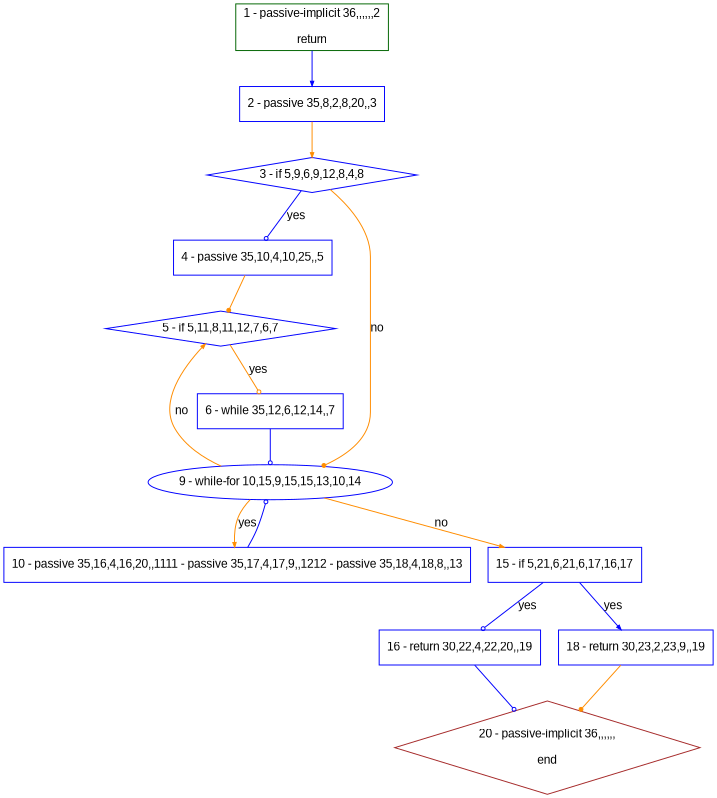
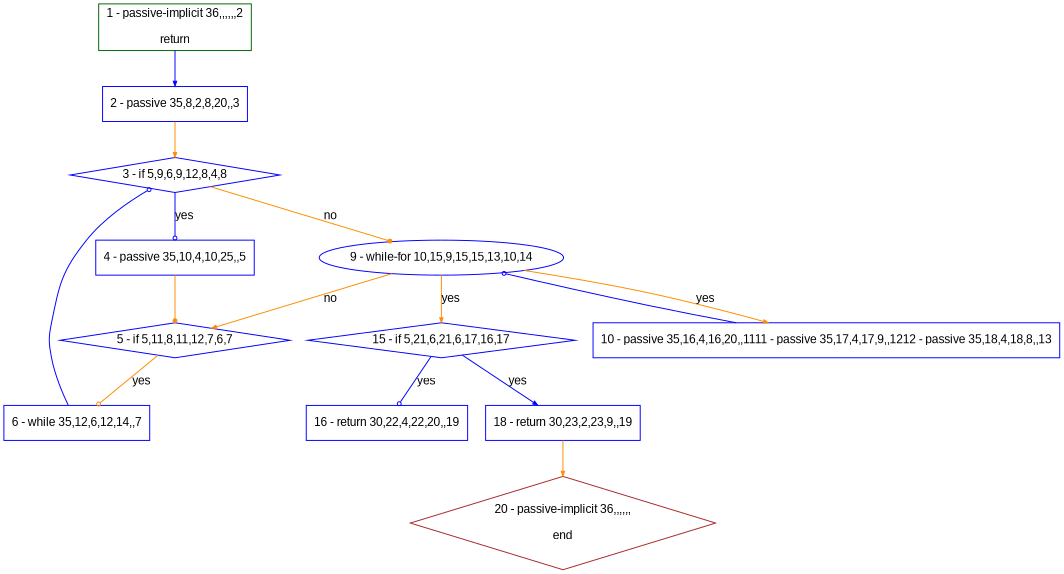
(270, 445) -> (61, 282)
(441, 524) -> (451, 299)
(565, 565) -> (441, 340)
(494, 686) -> none
(602, 686) -> (563, 456)
